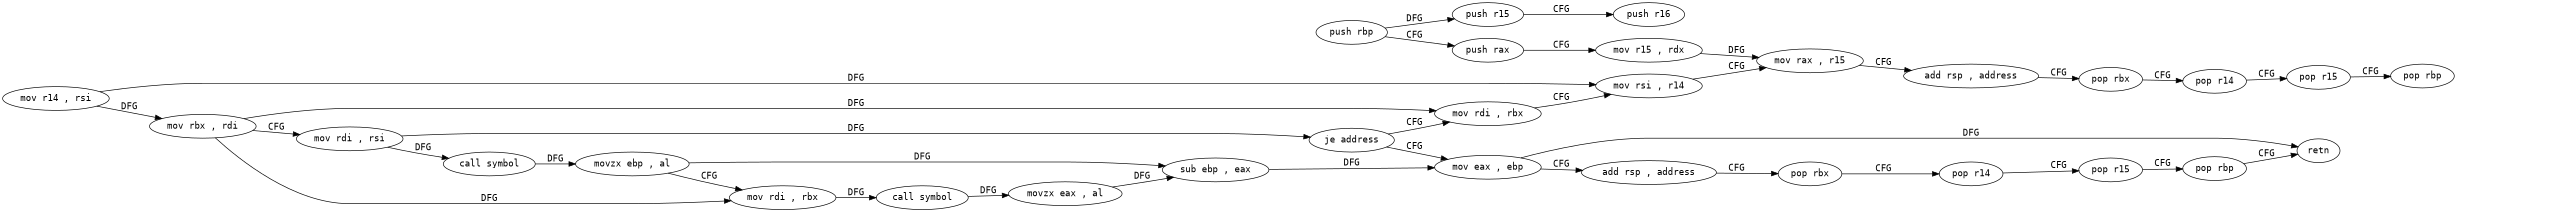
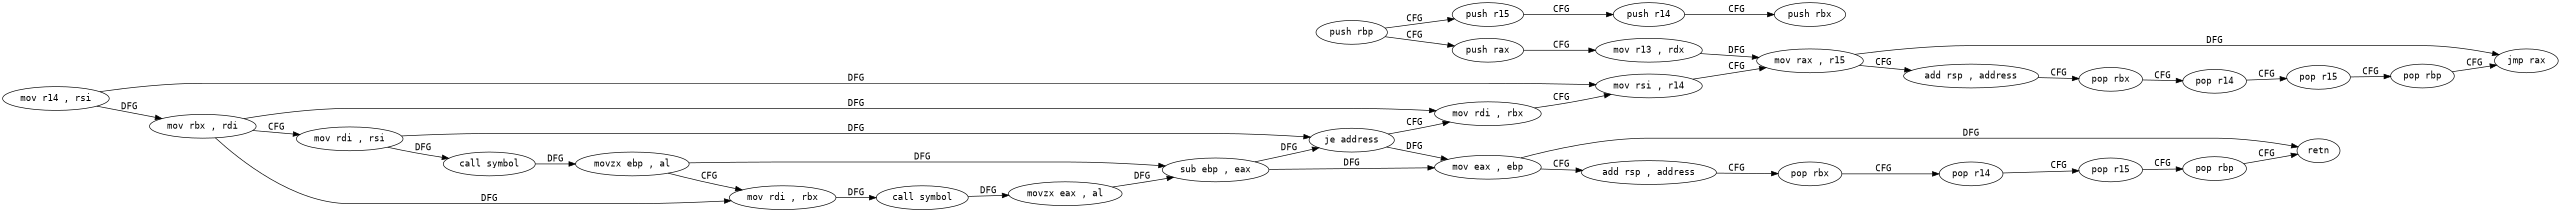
(1649, 15) -> (1649, 15)
none -> (1810, 15)
(1414, 19) -> (1414, 19)
(1649, 50) -> (1649, 50)
none -> (2526, 61)
(1414, 146) -> (1414, 146)
none -> (1284, 156)
